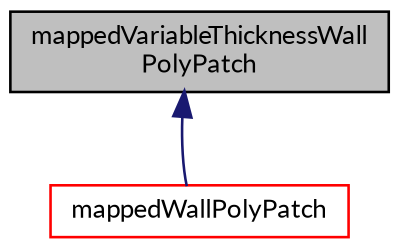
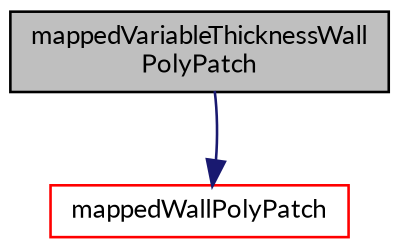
(183, 152) -> (217, 126)
